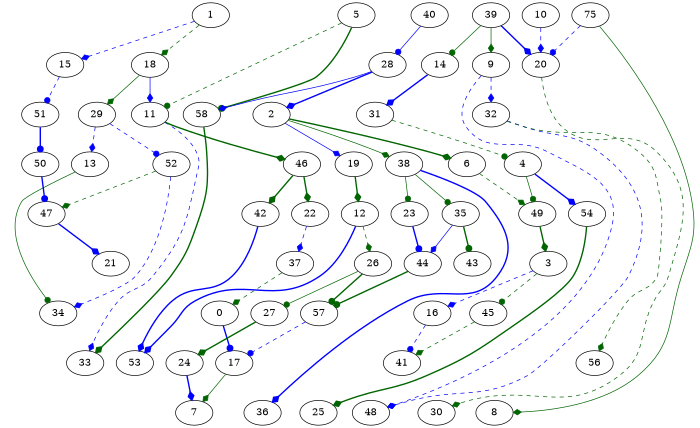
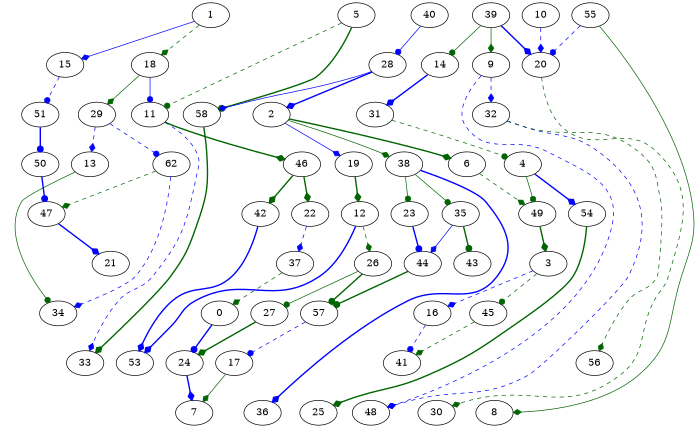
(590, 15) -> (590, 15)
(142, 39) -> (142, 39)
(150, 87) -> (150, 87)
(171, 164) -> (171, 164)
(226, 334) -> (204, 336)
